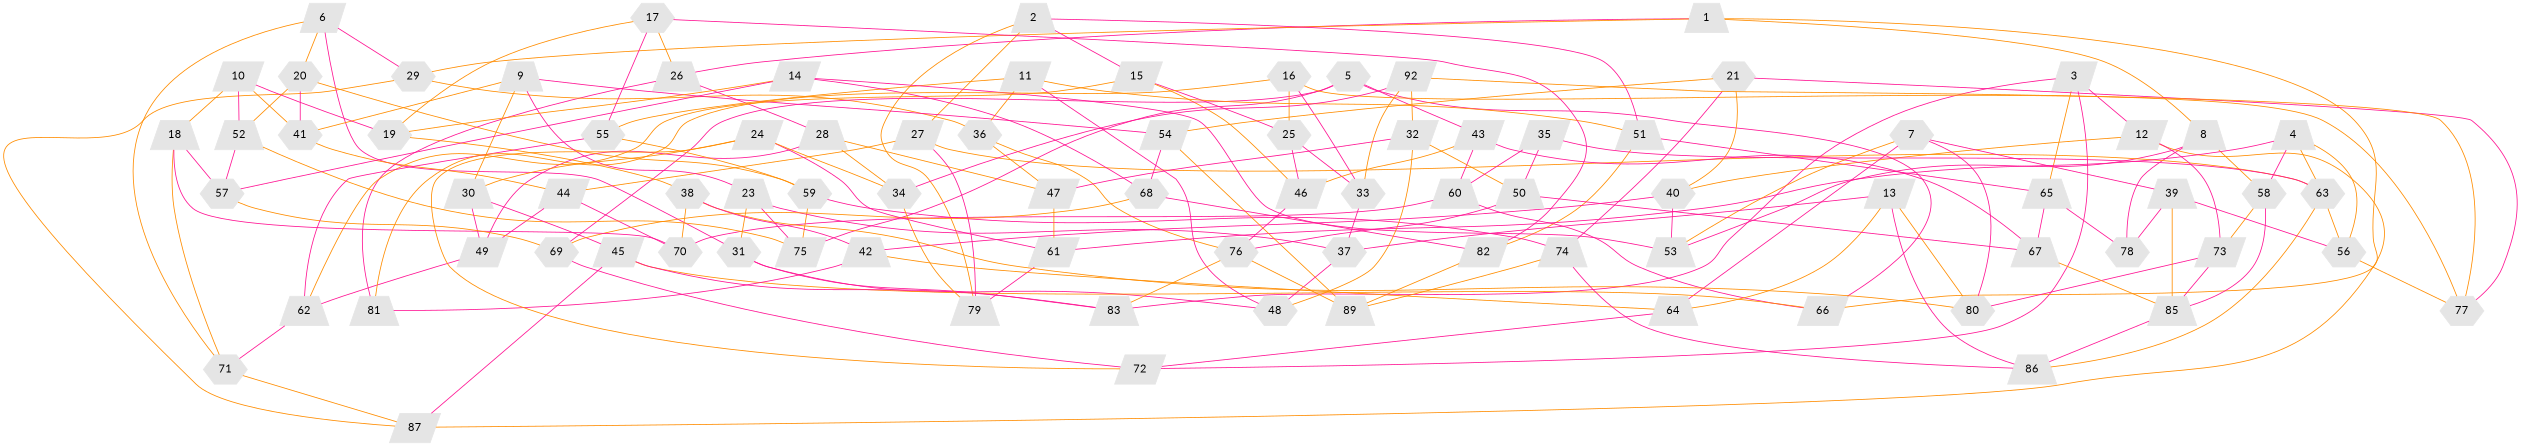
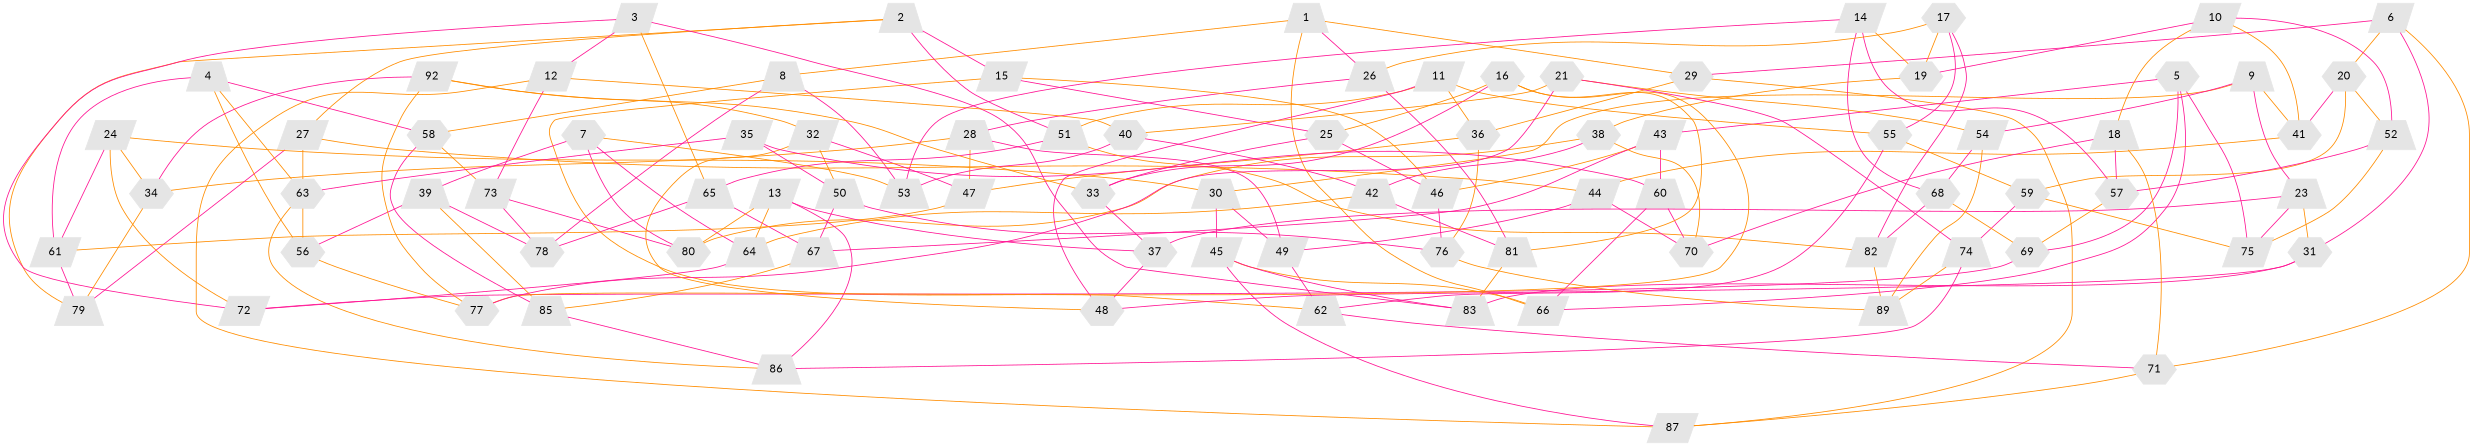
(1185, 277) -> (1491, 282)
(2196, 282) -> (517, 223)
